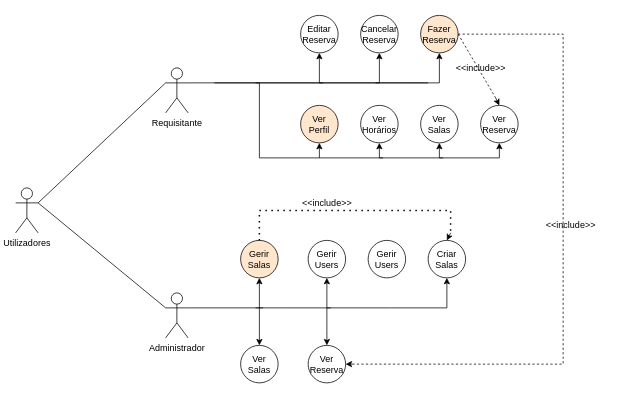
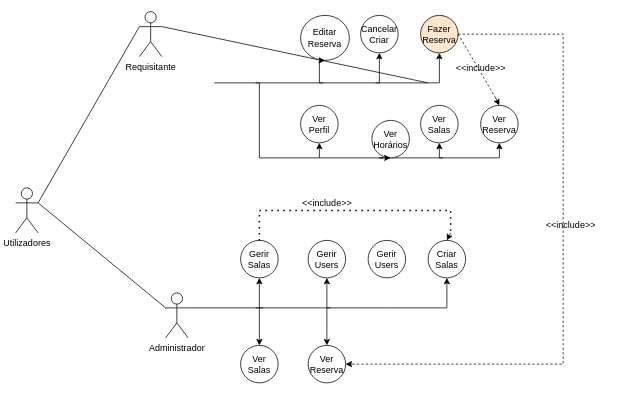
(319, 34) -> (325, 38)
(379, 34) -> (379, 34)
(177, 90) -> (150, 34)
(319, 124) -> (319, 124)
(379, 124) -> (390, 139)
(259, 259) -> (259, 259)
